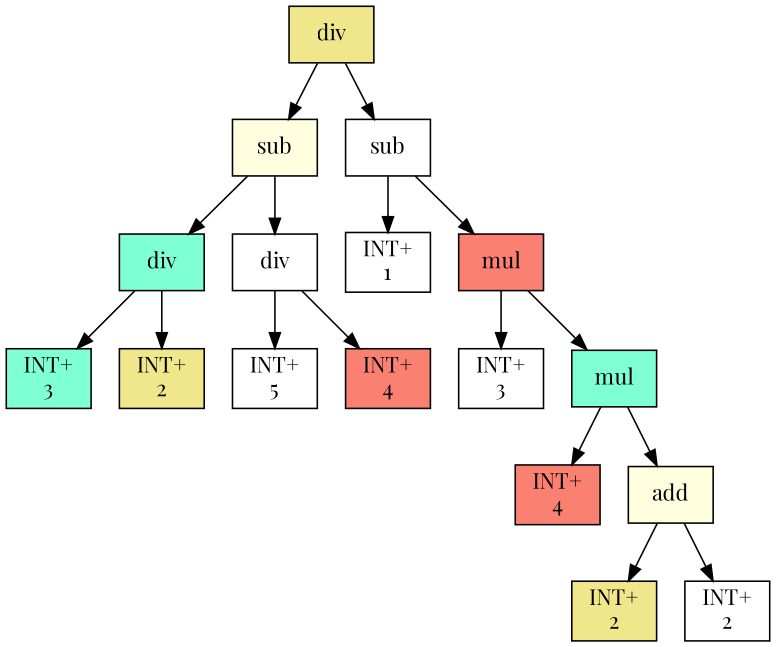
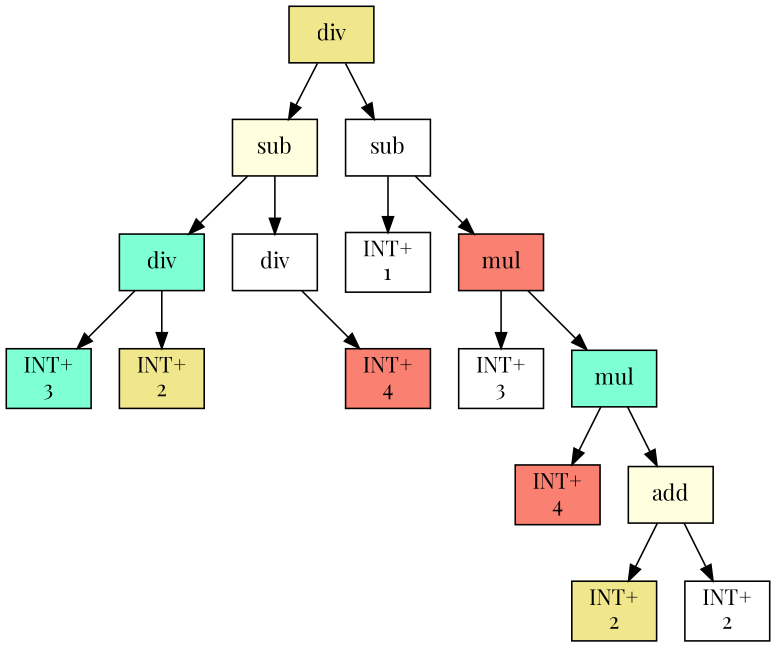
(275, 379) -> none
